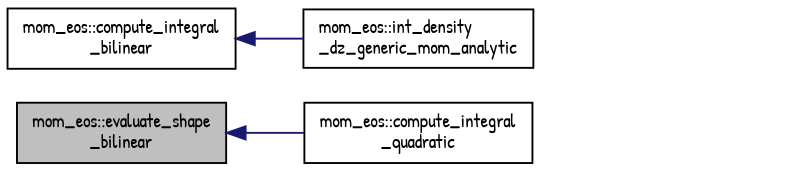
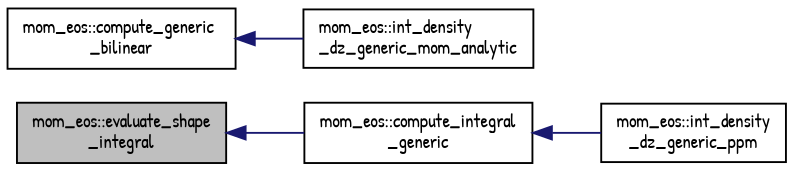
(122, 39) -> (122, 39)
(122, 133) -> (122, 133)
(418, 133) -> (418, 133)
none -> (694, 133)
